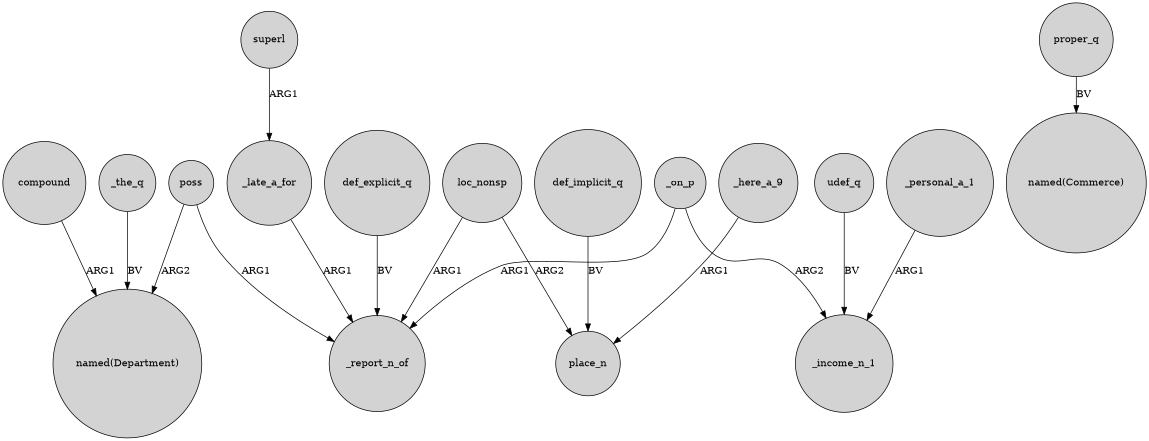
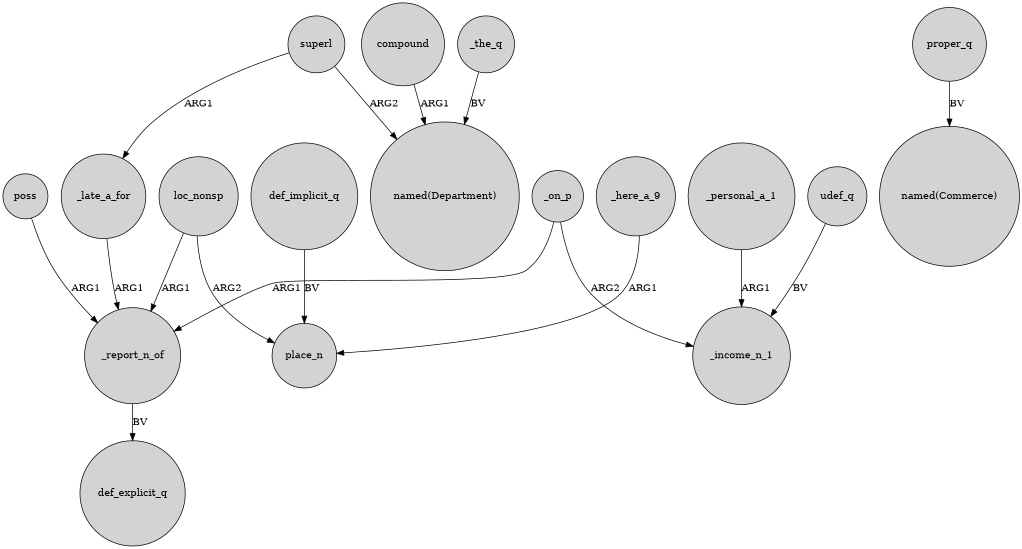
(169, 246) -> (363, 100)
(377, 272) -> (133, 419)
